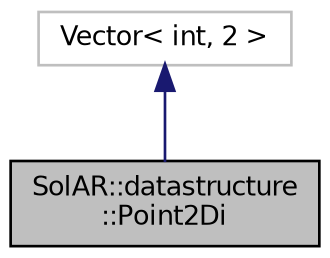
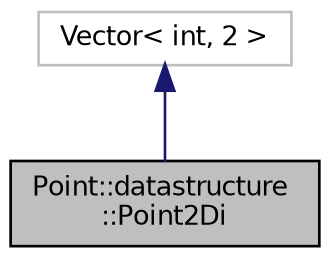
(165, 204) -> (165, 204)
